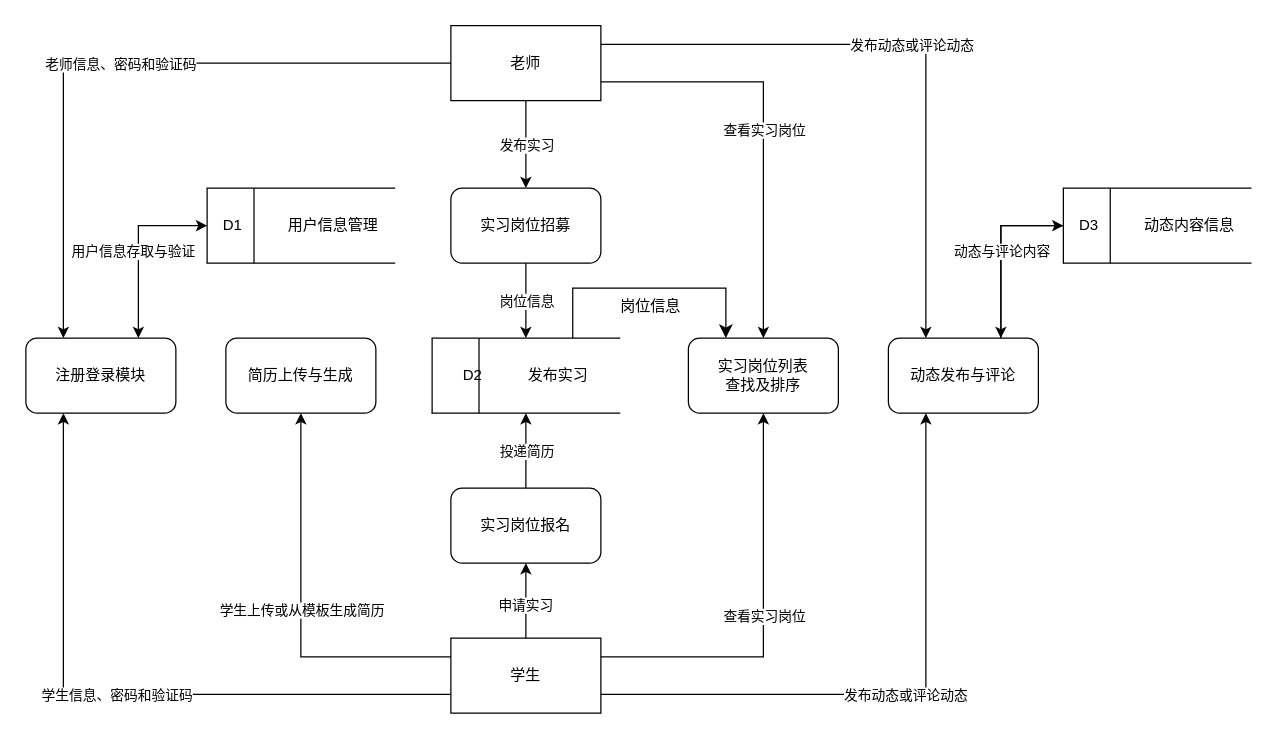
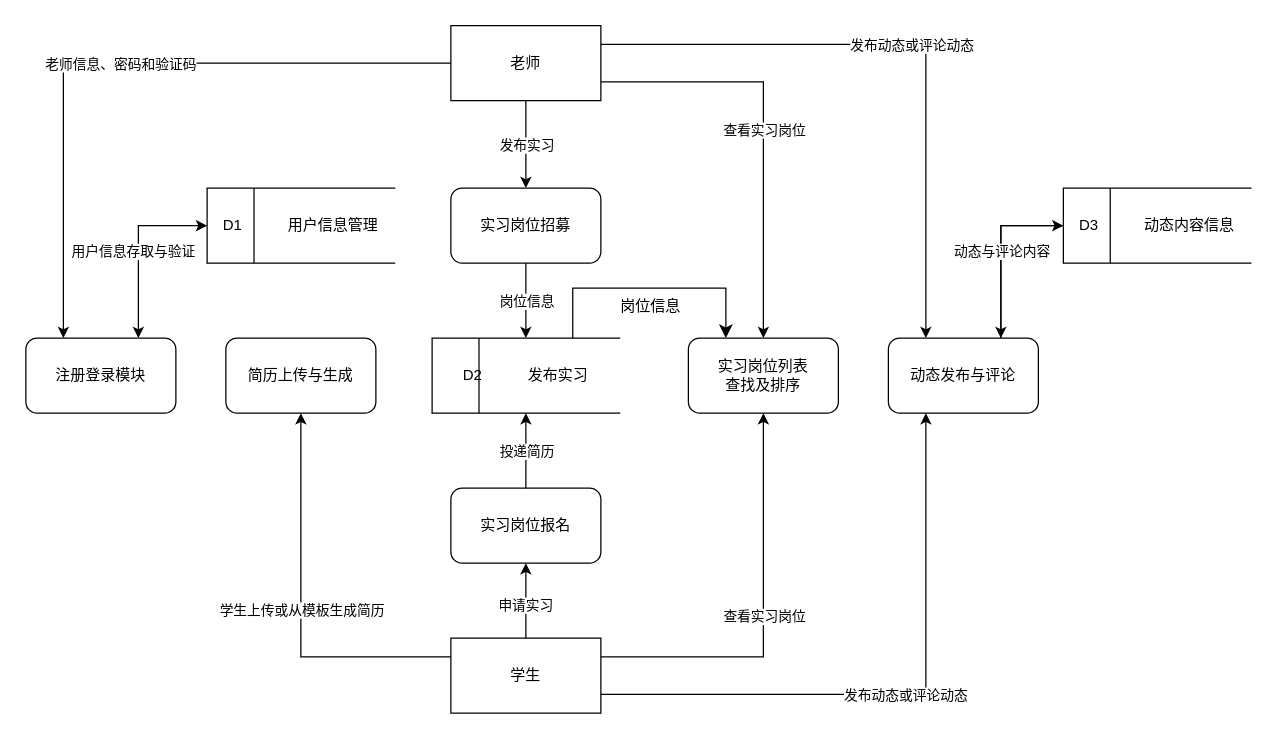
(280, 694) -> none
